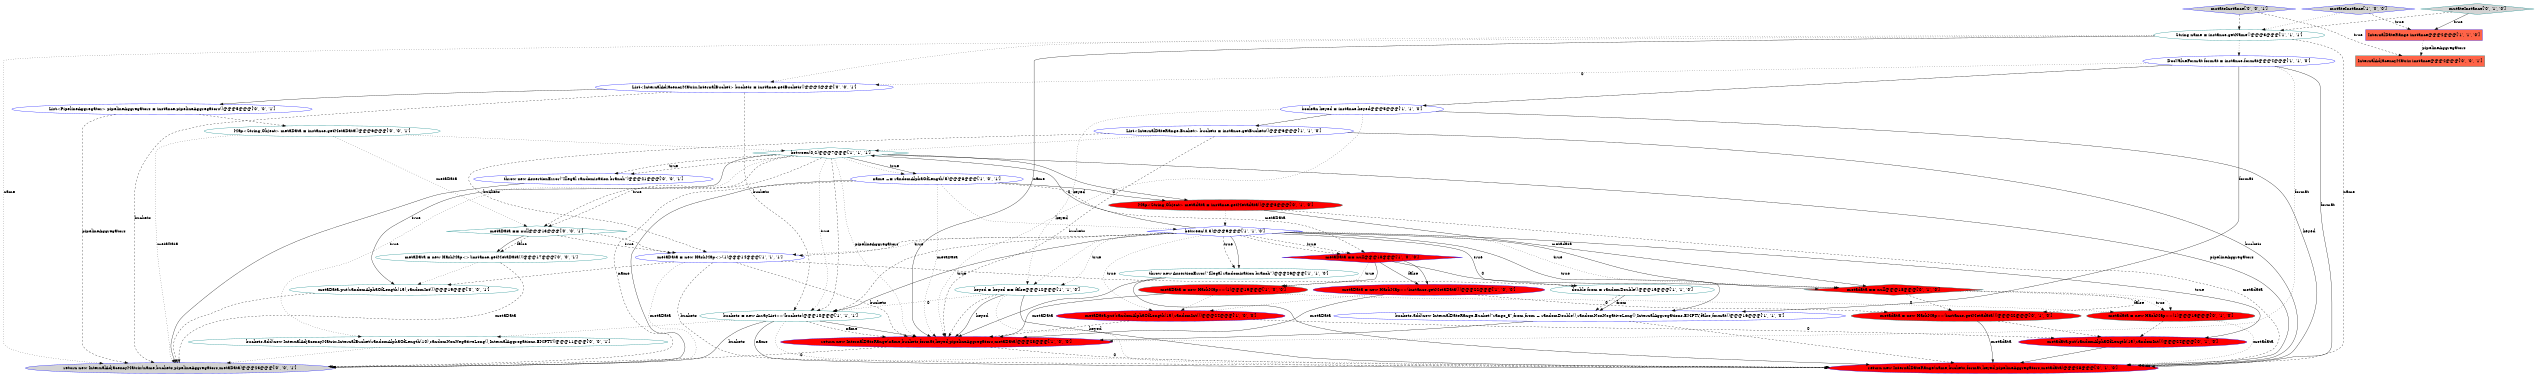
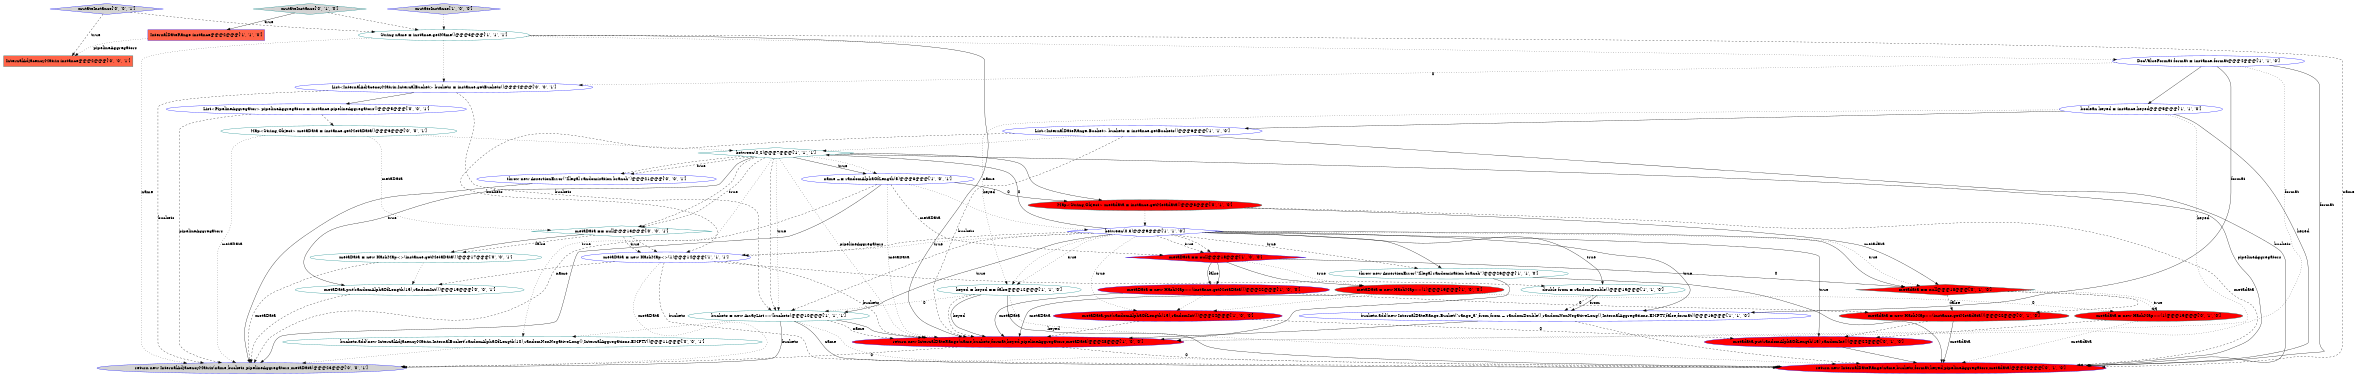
(2388, 21) -> none
